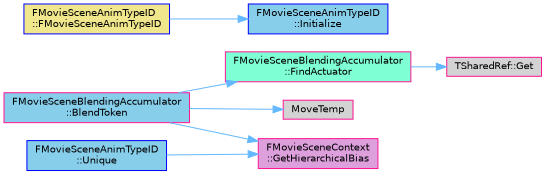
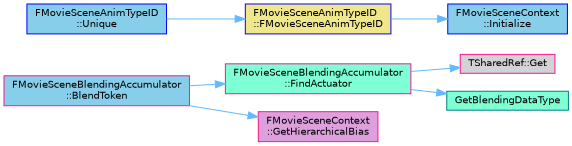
(318, 19) -> (508, 19)
none -> (508, 101)
(318, 110) -> none
(207, 155) -> (201, 19)
